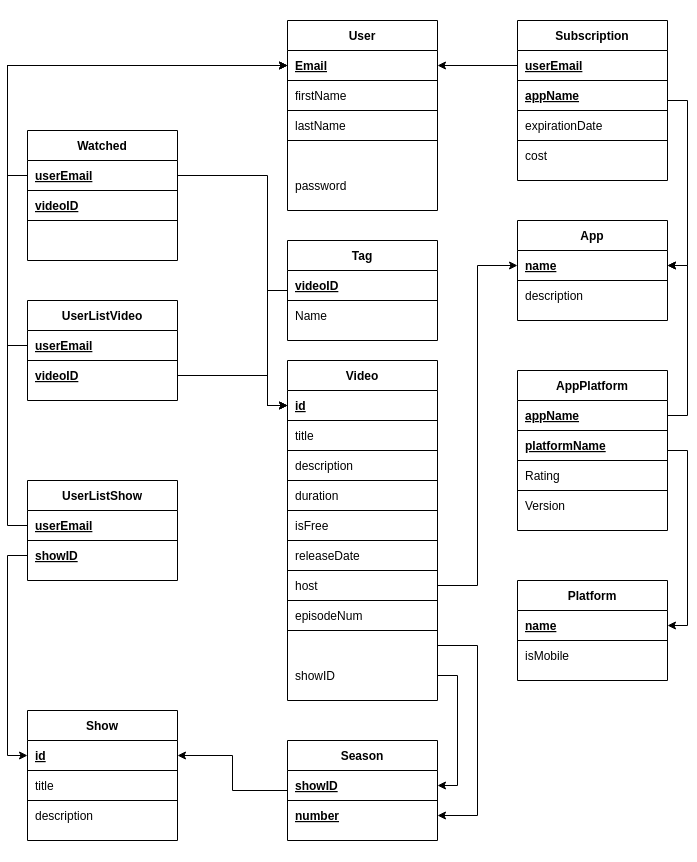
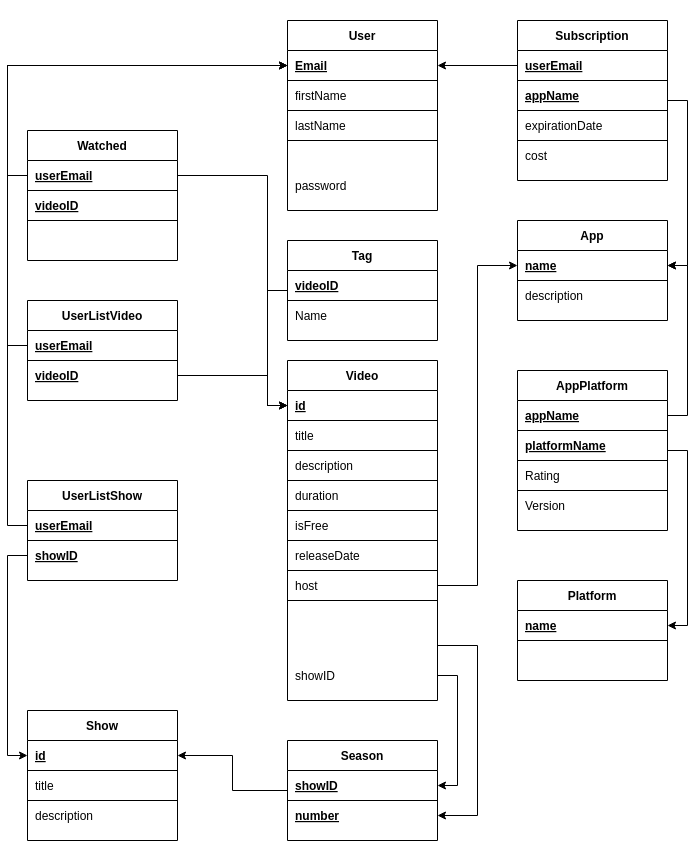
(363, 616) -> none
(593, 656) -> none
